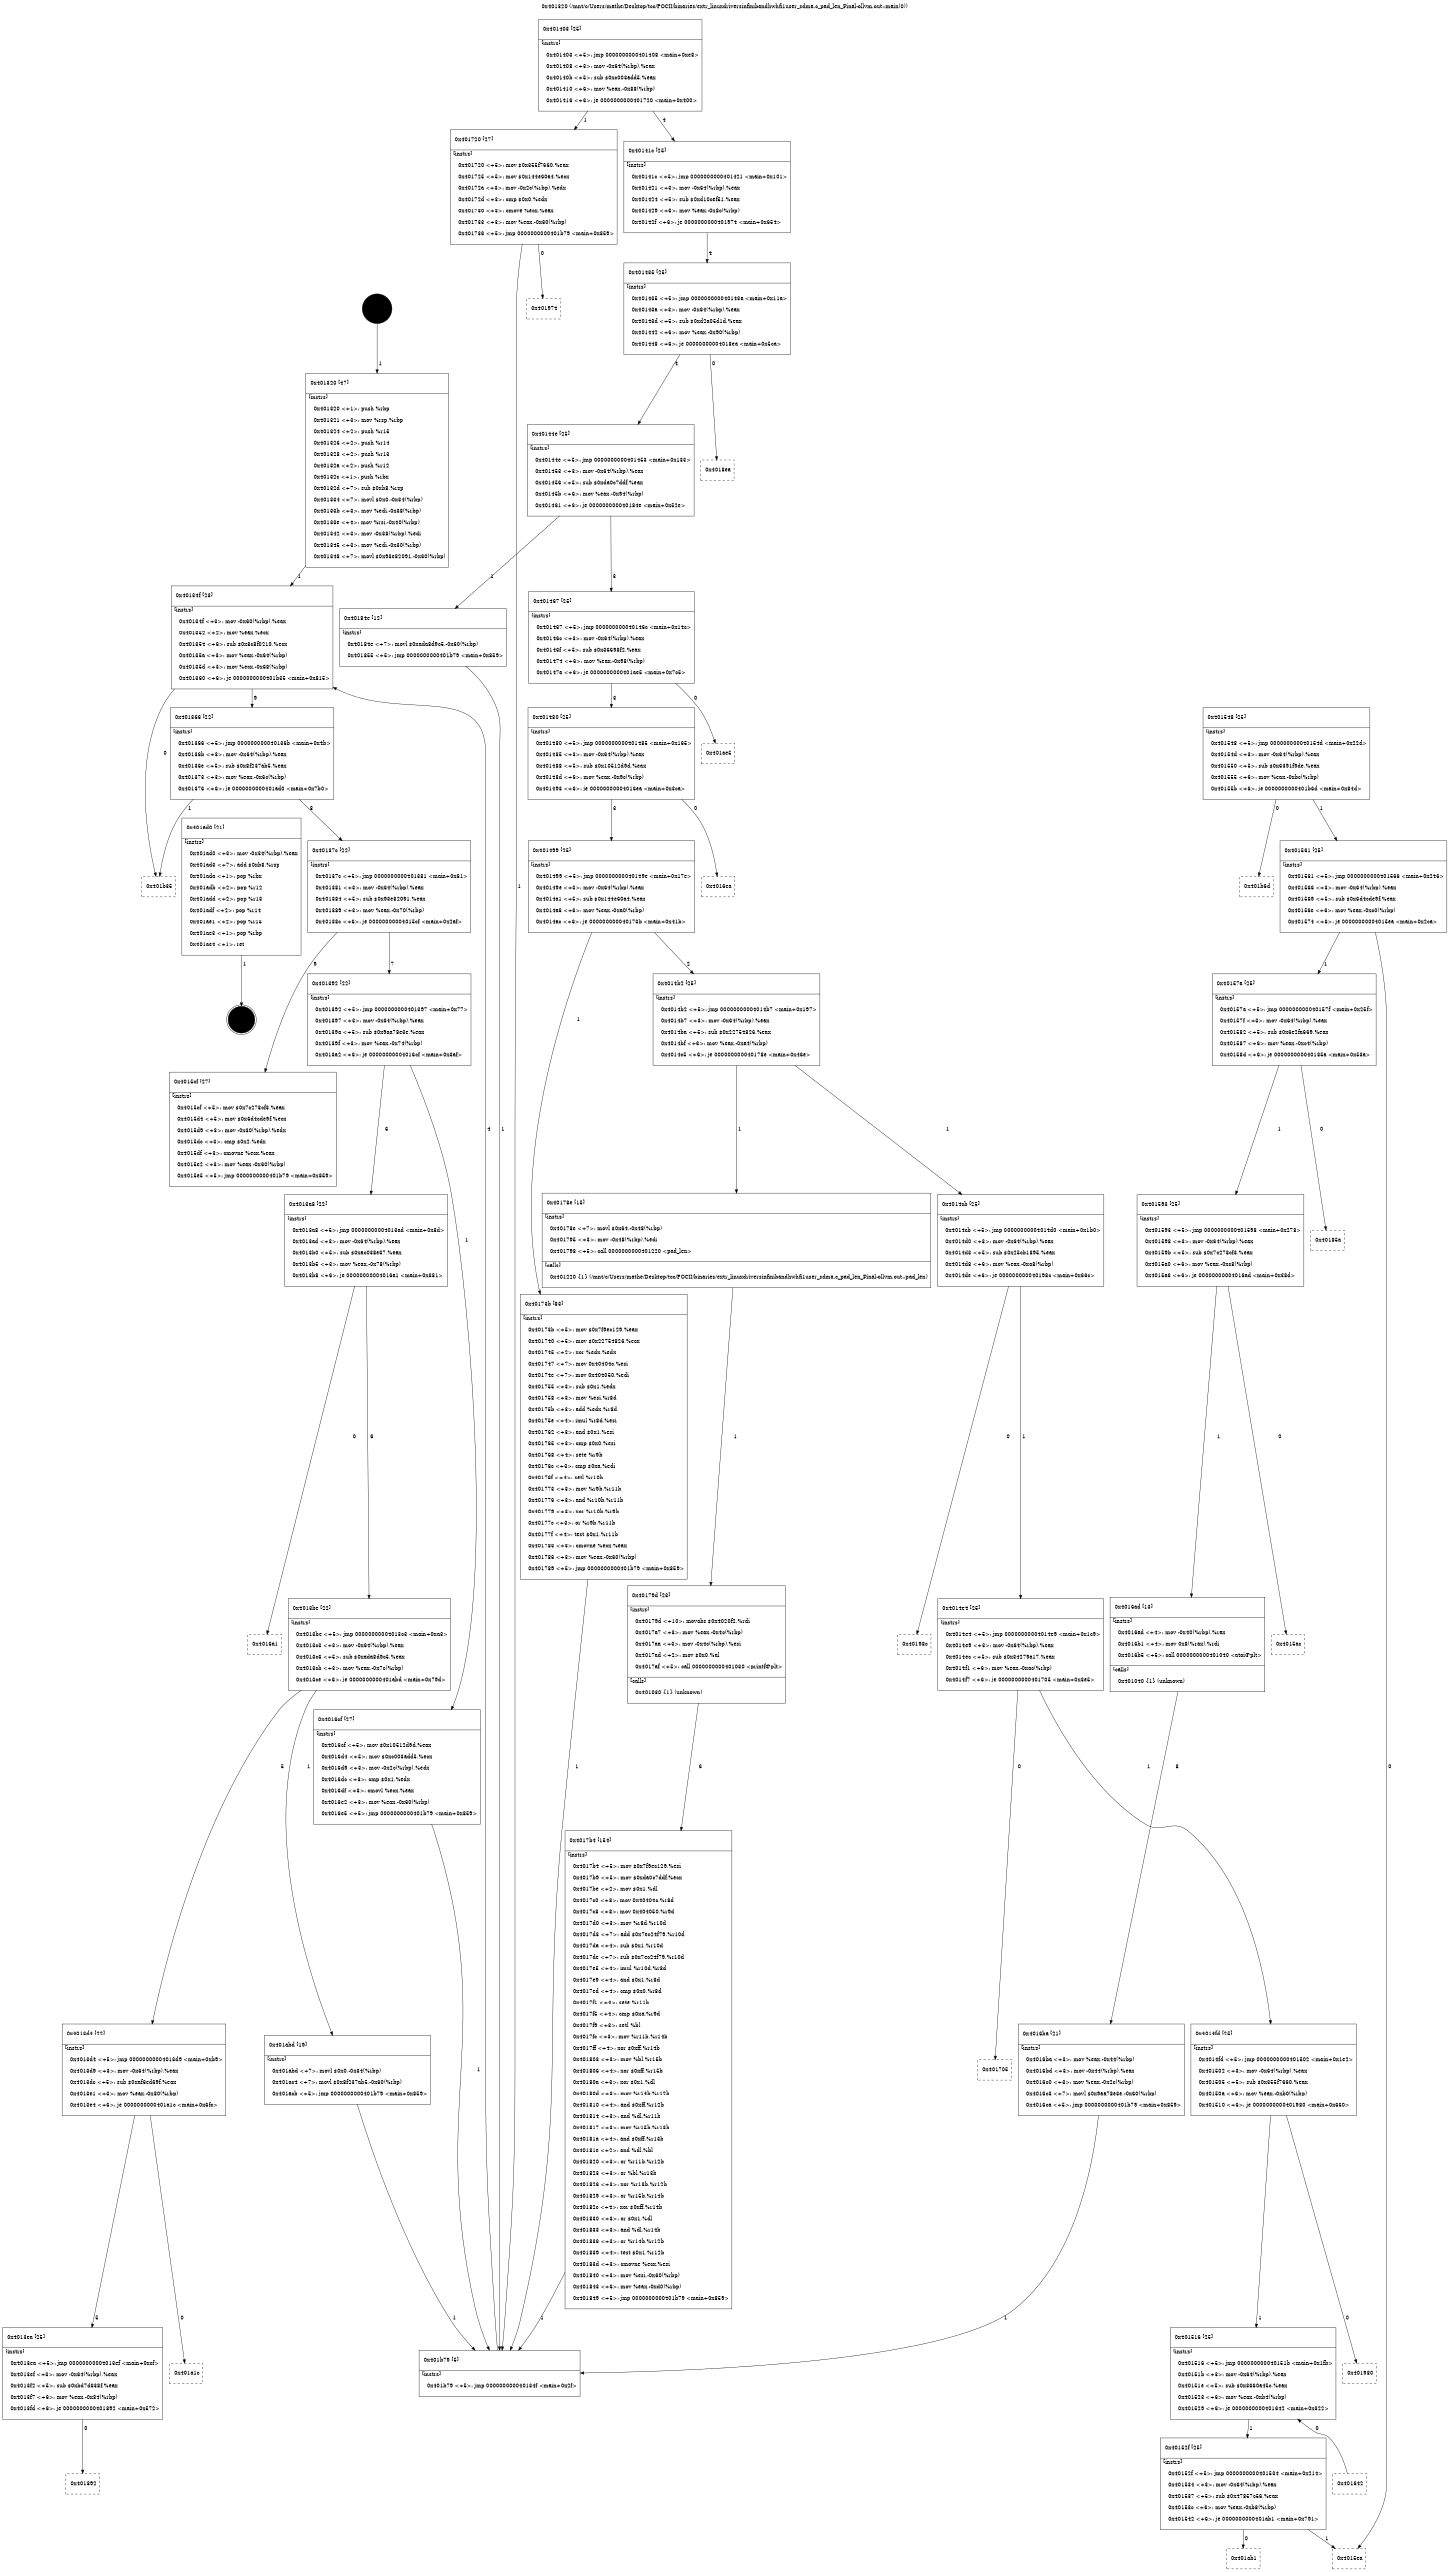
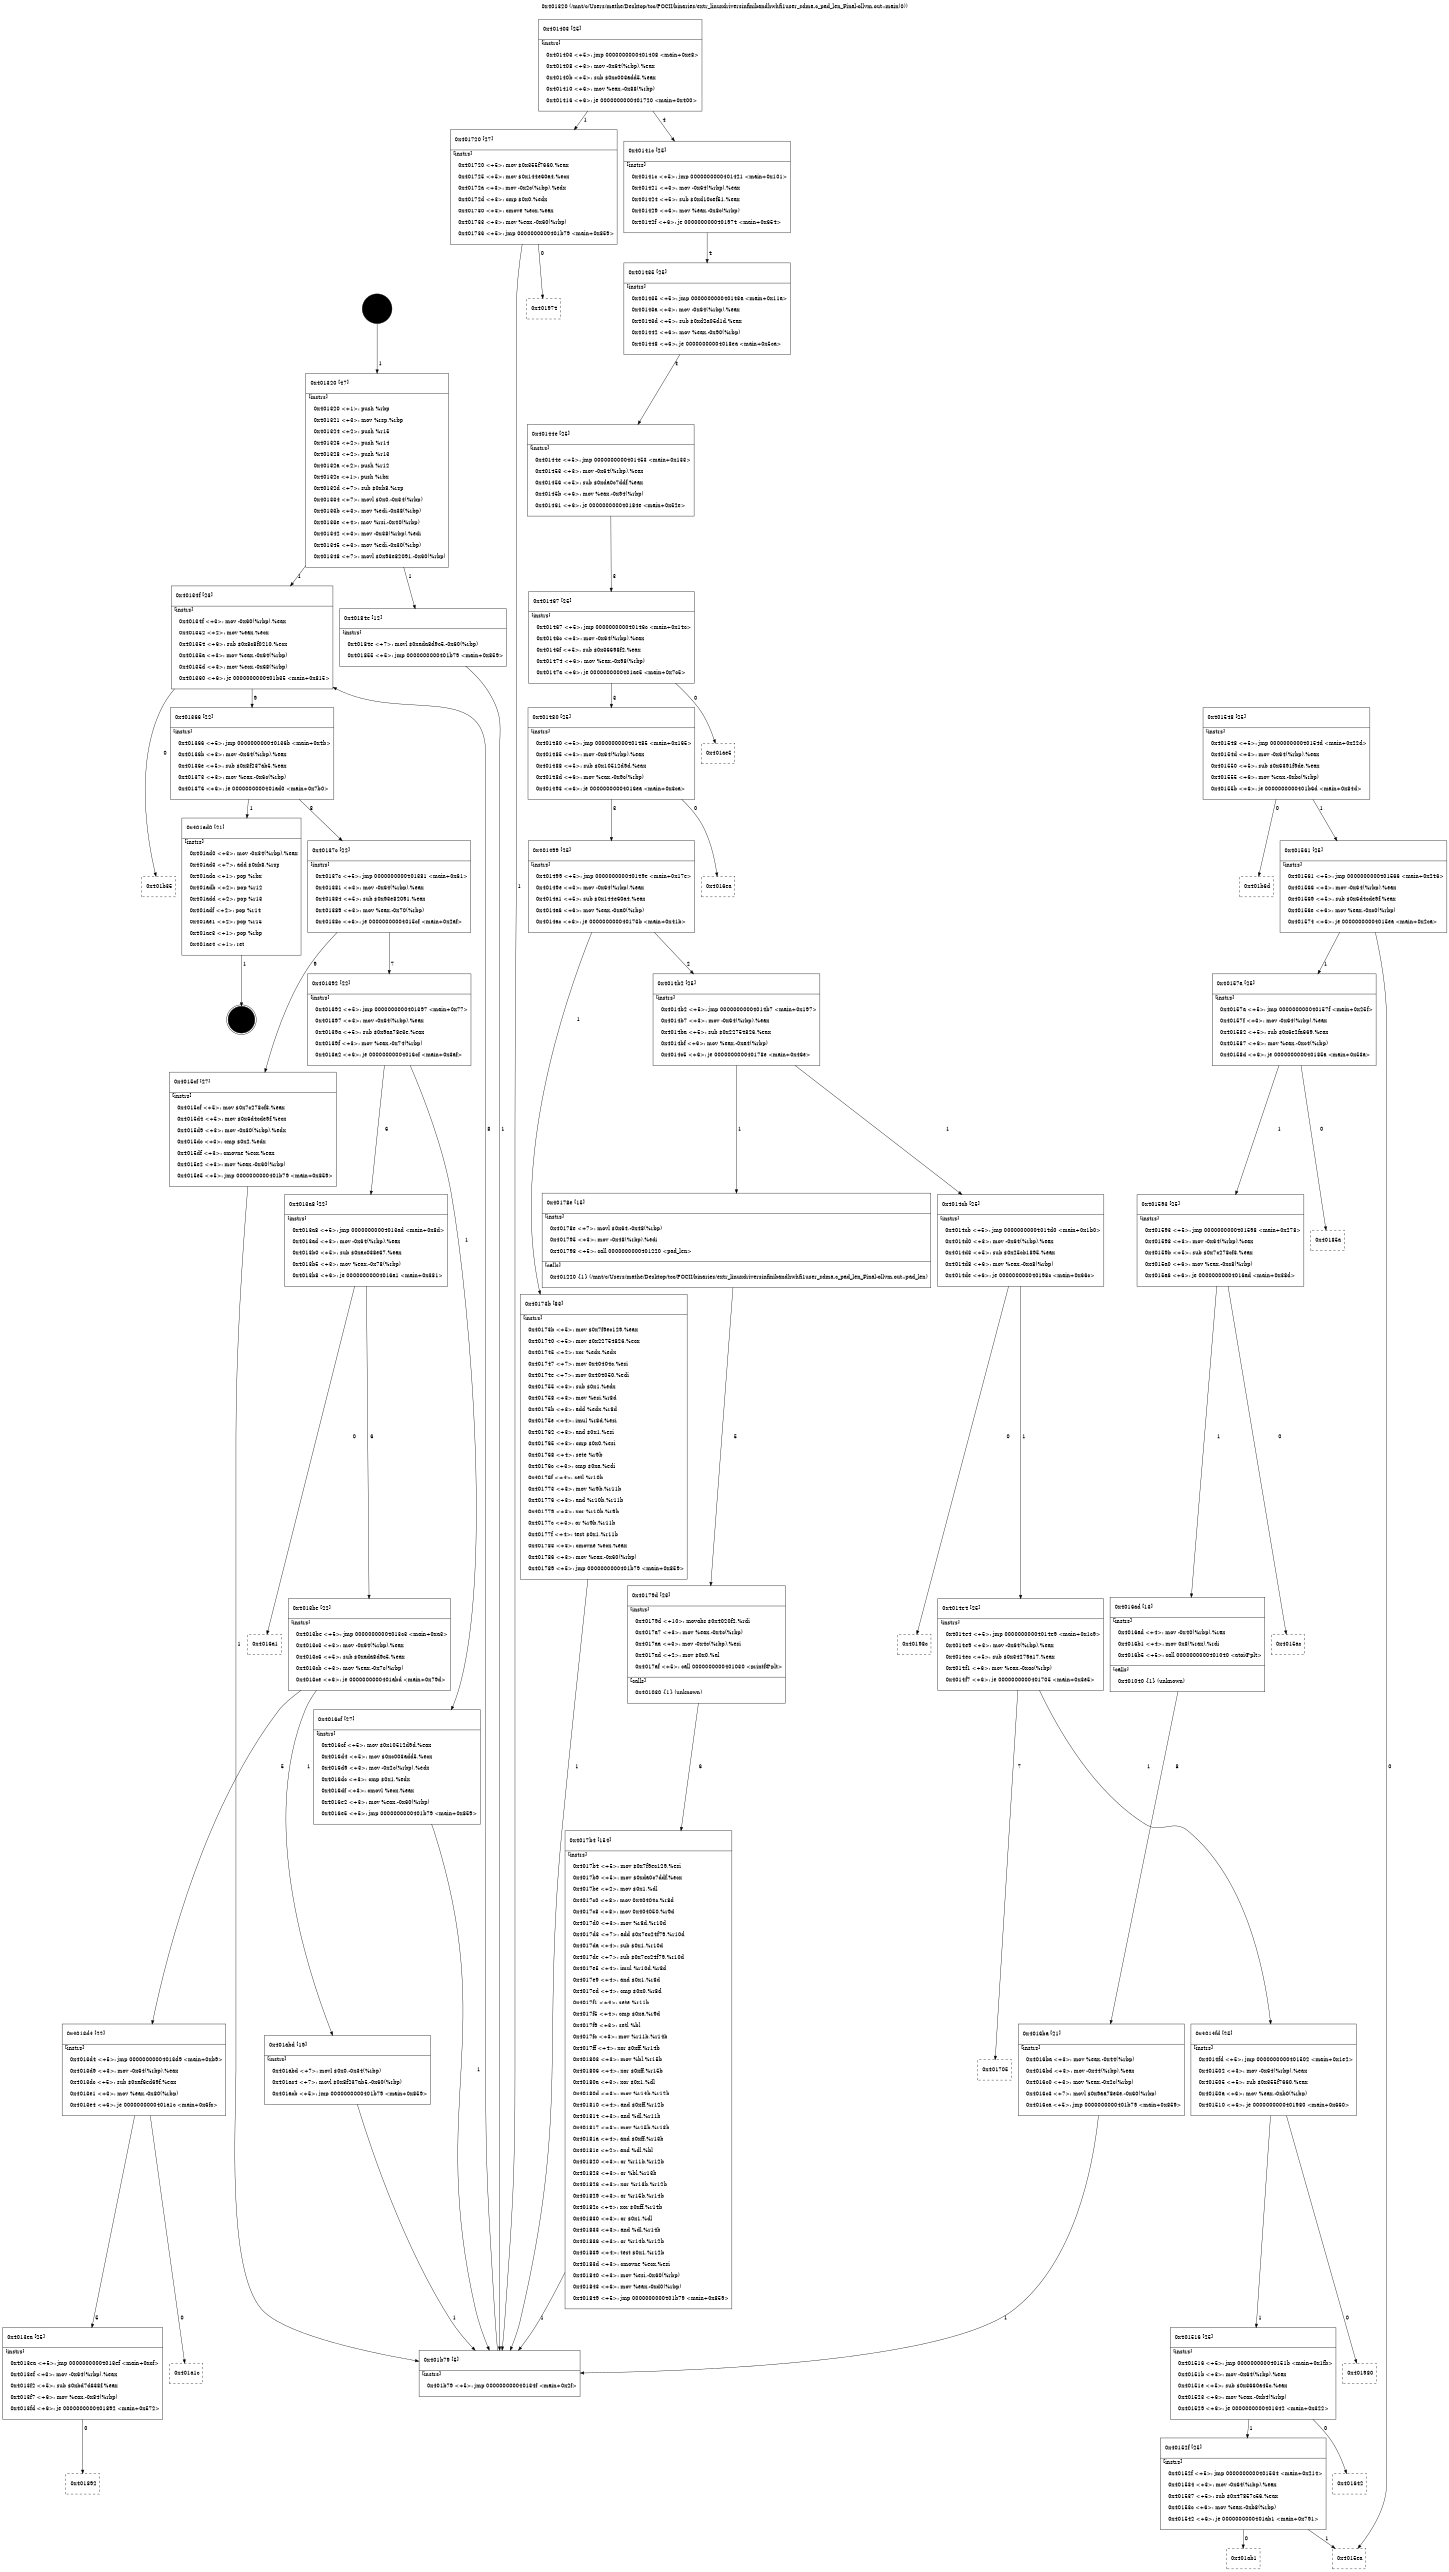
(717, 470) -> none
(509, 561) -> (409, 586)
(171, 833) -> (248, 807)
(488, 1129) -> (488, 1129)
(735, 1437) -> (735, 1437)
(1019, 1767) -> (1019, 1767)
none -> (236, 1832)
(1332, 2441) -> (1332, 2443)
